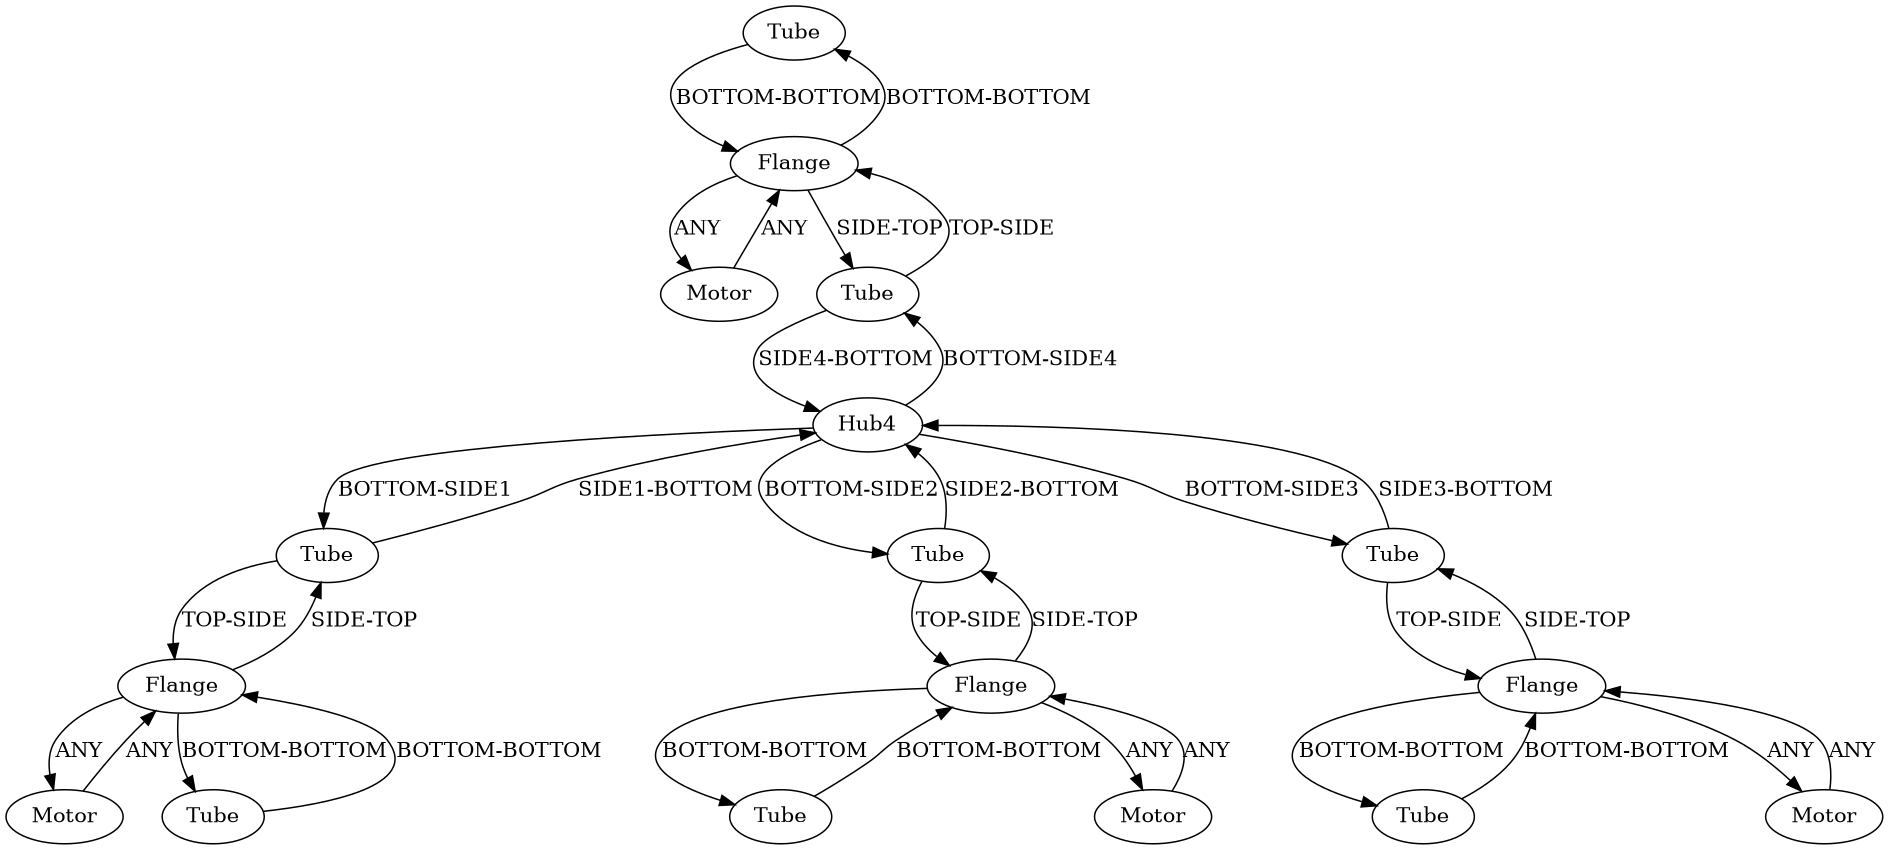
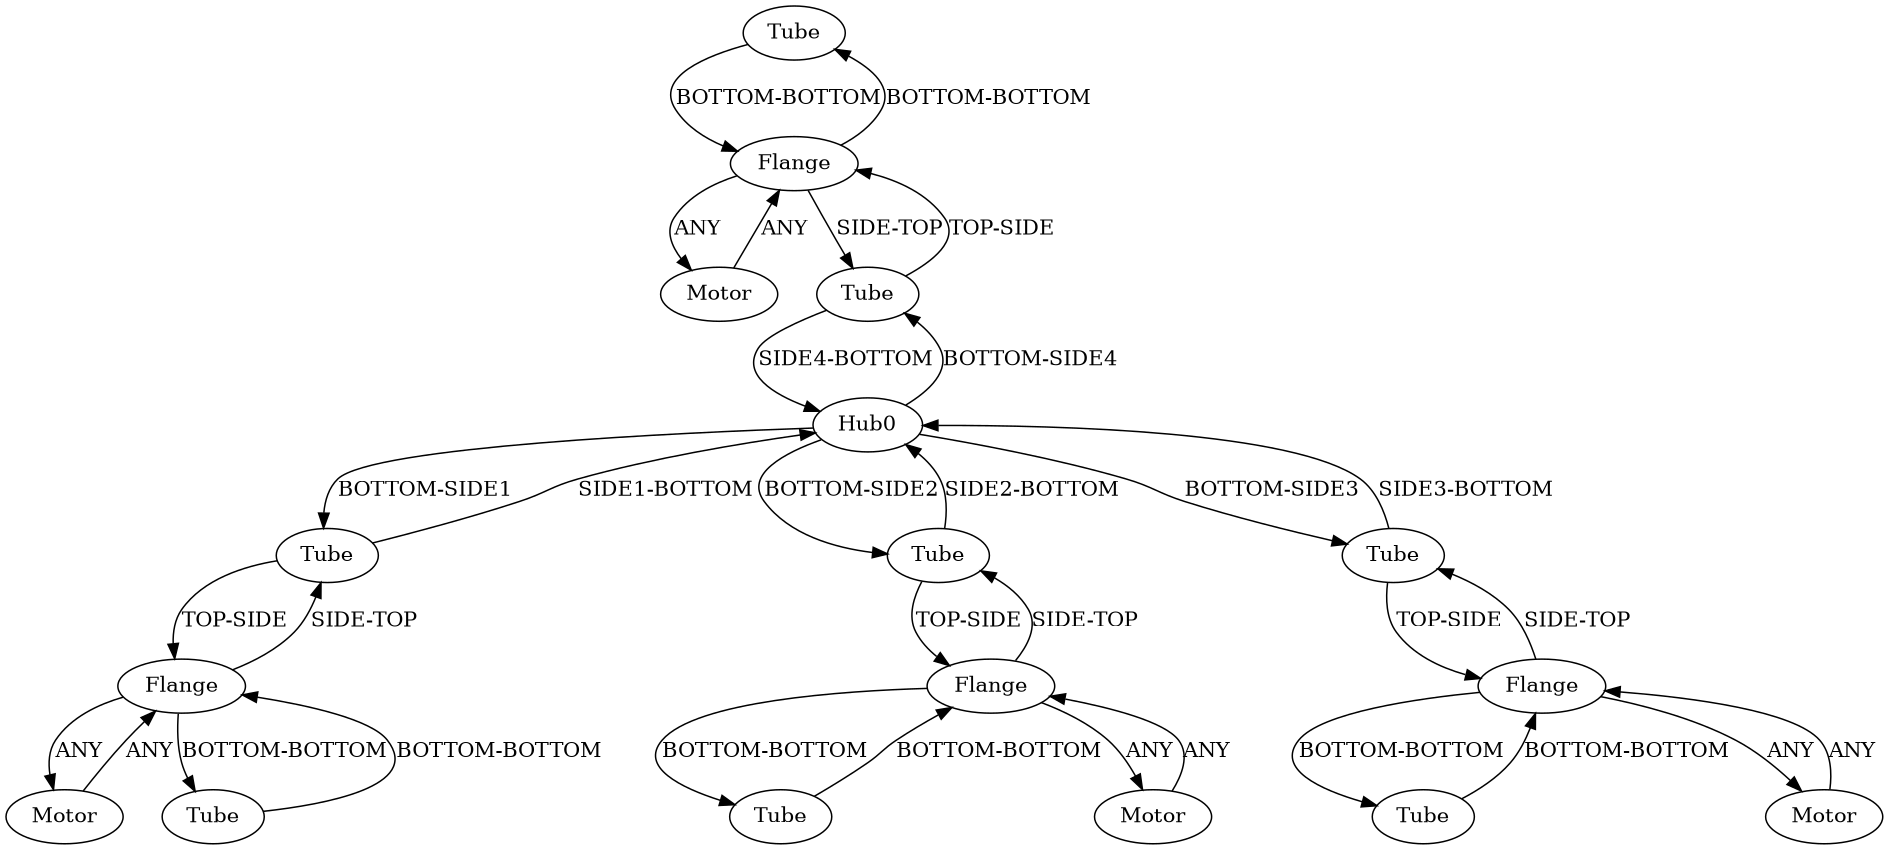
(868, 425) -> (868, 425)
